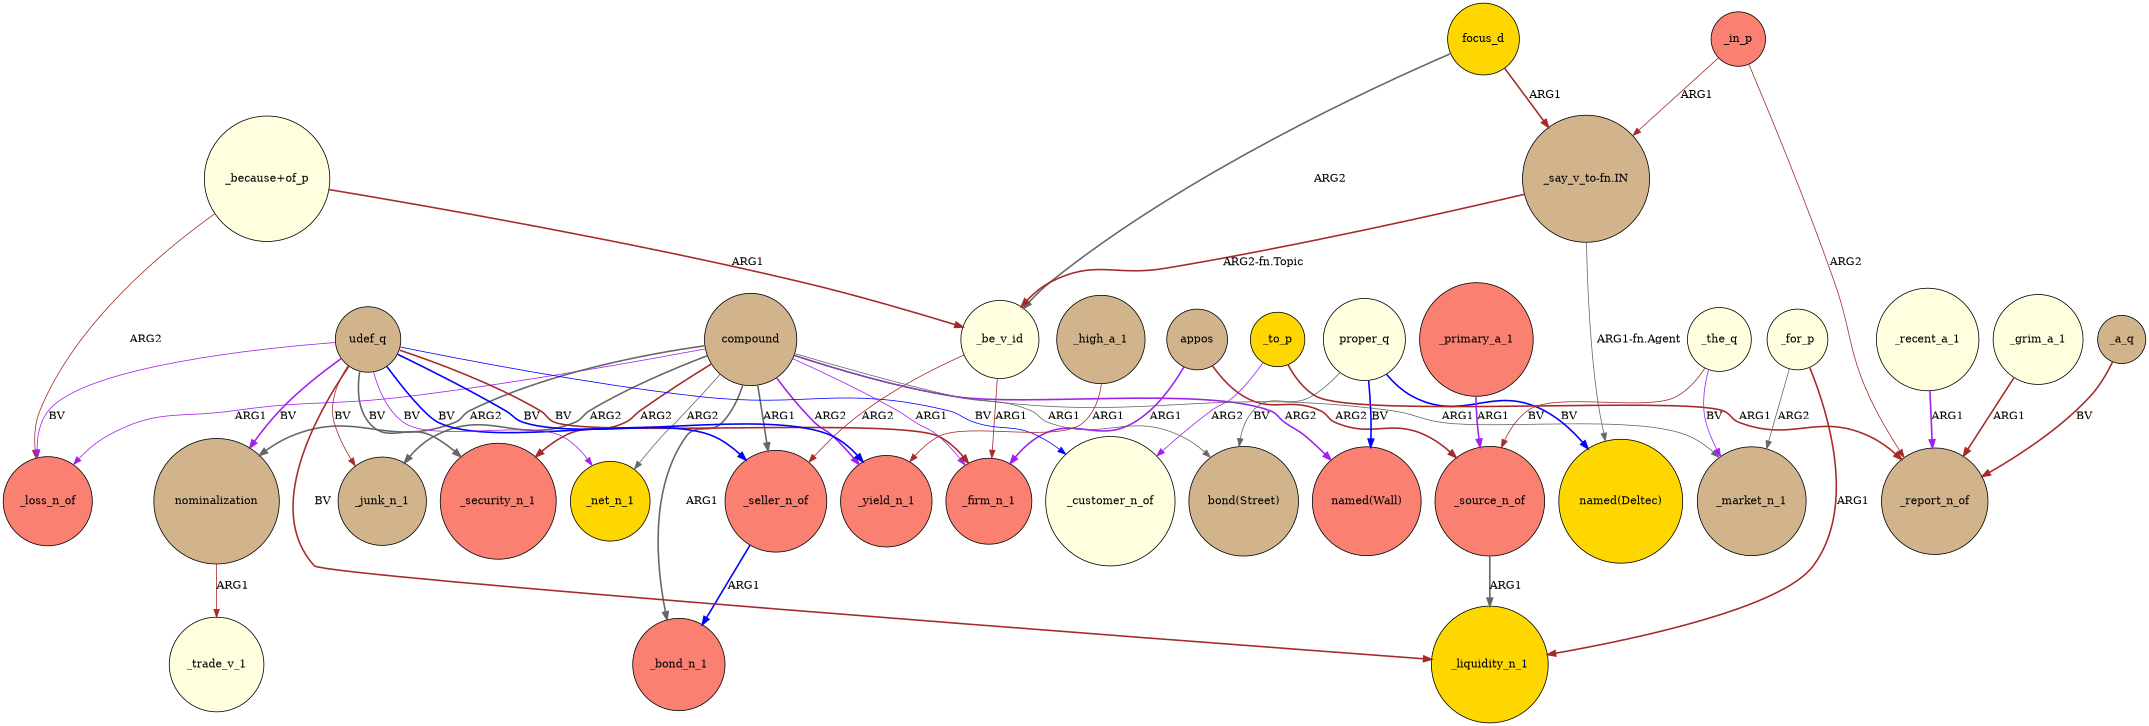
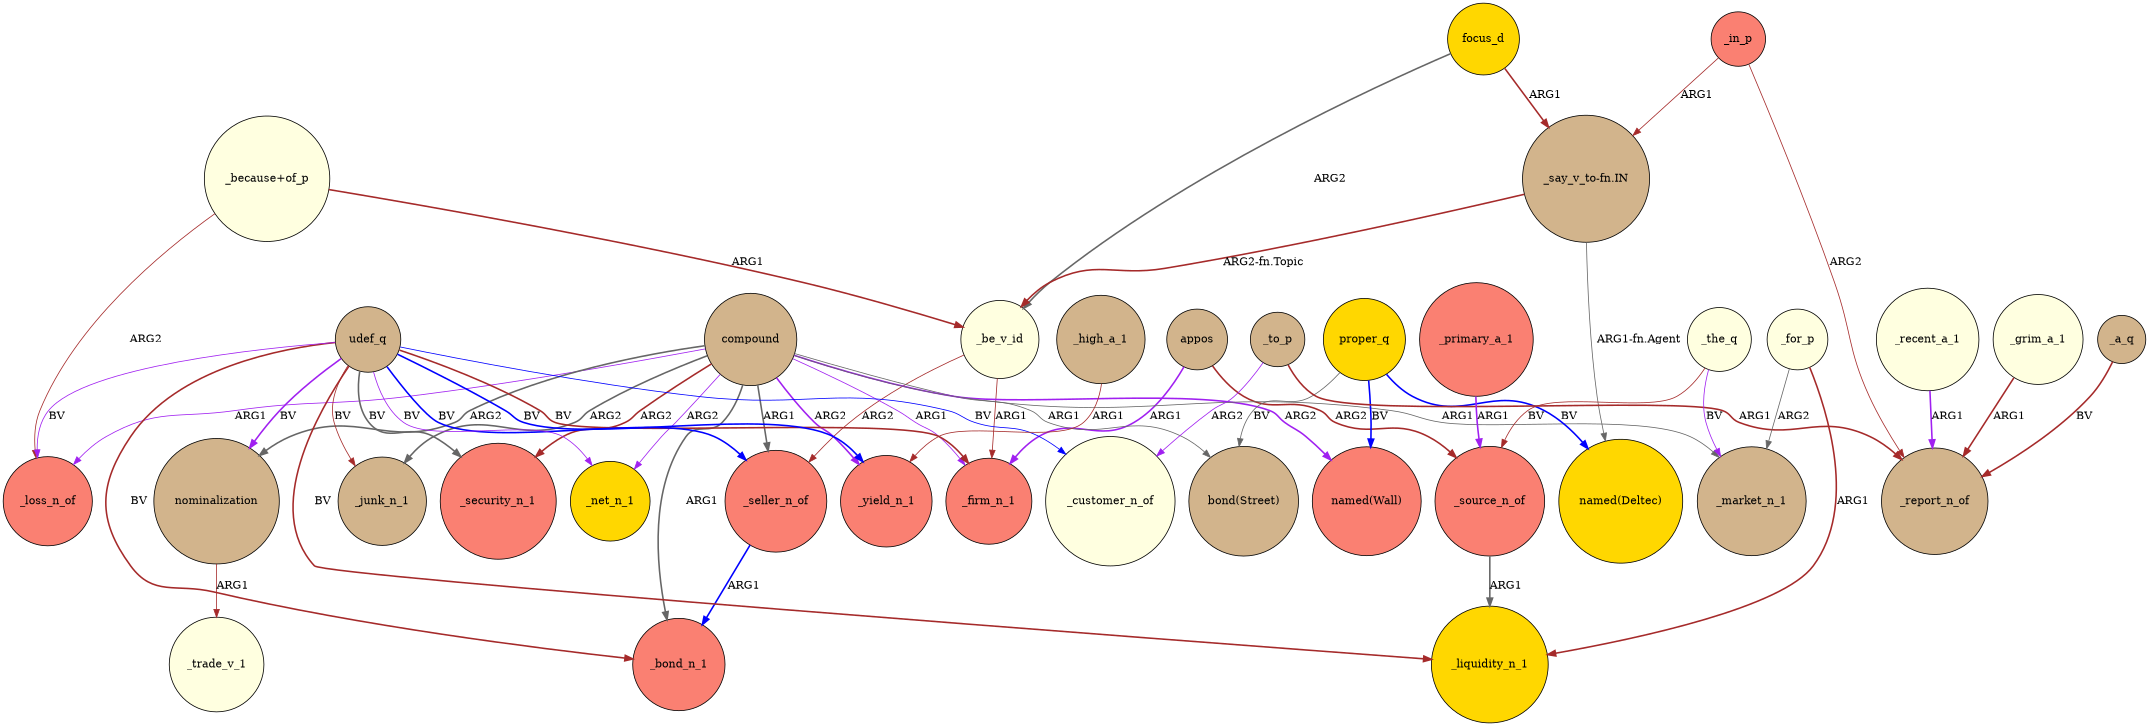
(1278, 339) -> (1278, 339)
(1364, 339) -> (1364, 339)
(680, 418) -> (680, 418)
none -> (191, 589)
